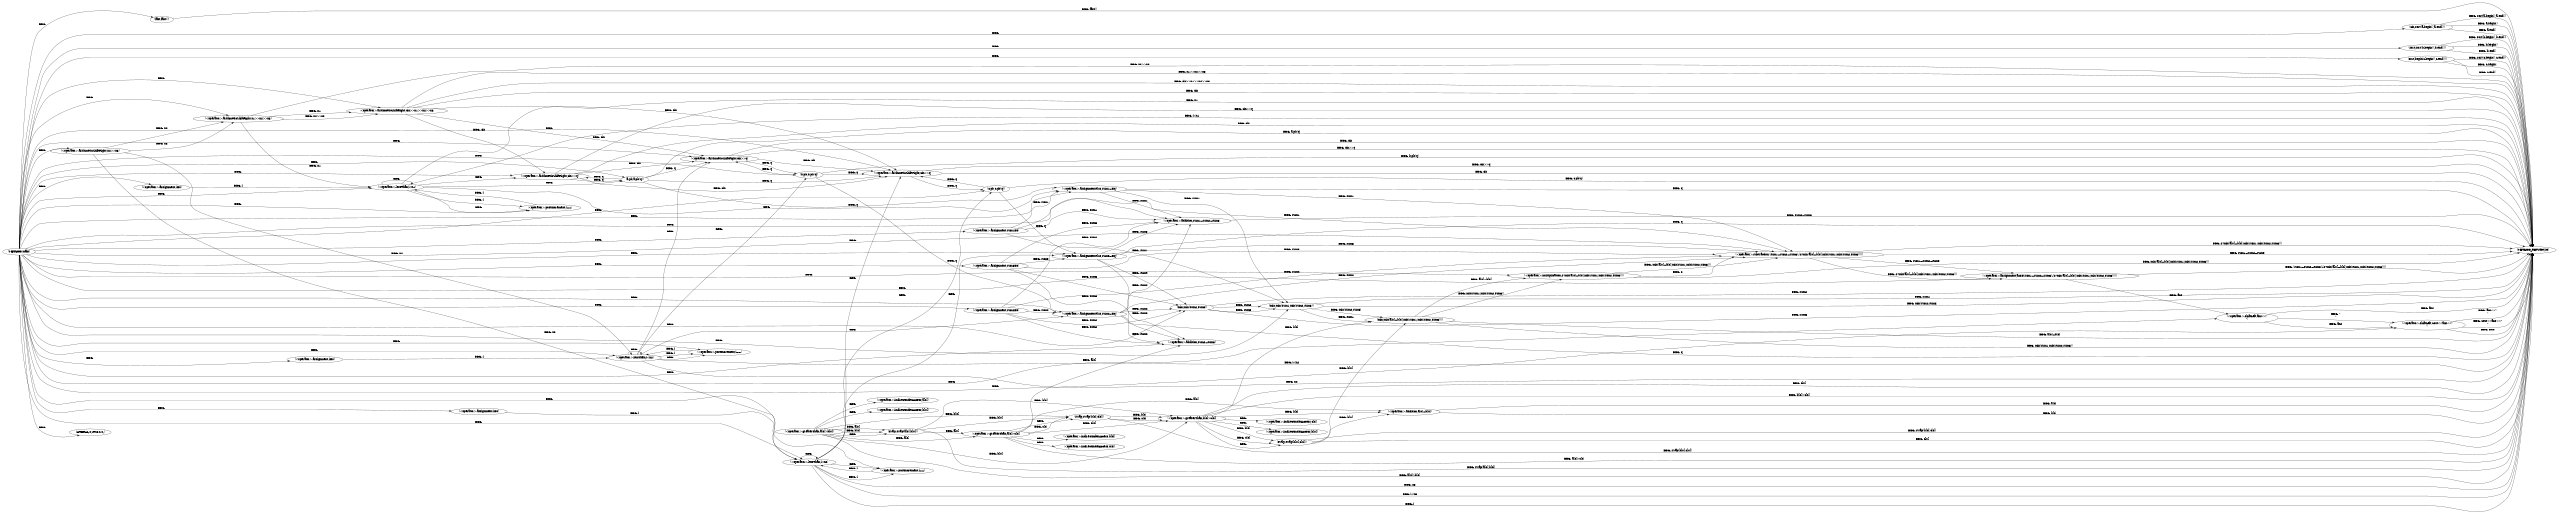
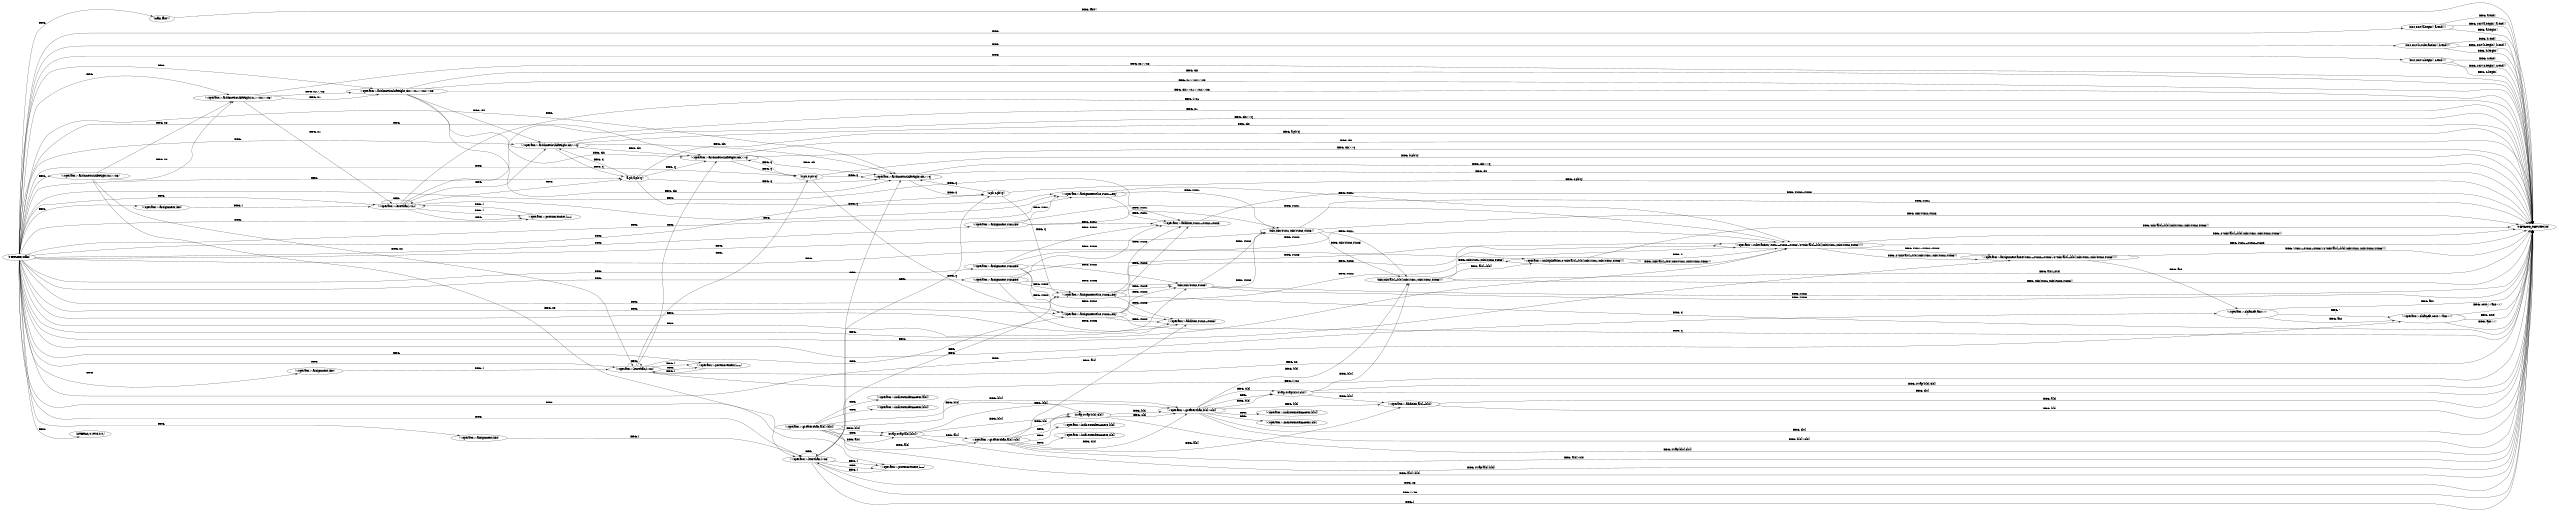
(162, 20) -> (162, 19)
(2427, 27) -> (2427, 27)
(2427, 48) -> (2427, 46)
(2427, 59) -> (2427, 61)
(1839, 190) -> none
